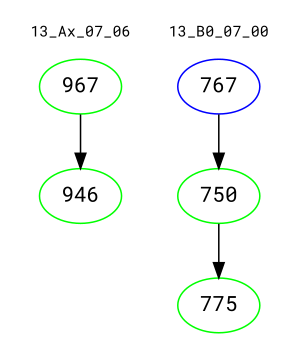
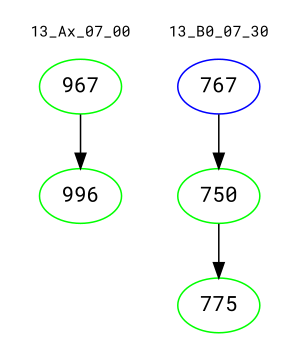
(81, 33) -> (81, 33)
(220, 33) -> (220, 33)
(81, 196) -> (81, 196)
